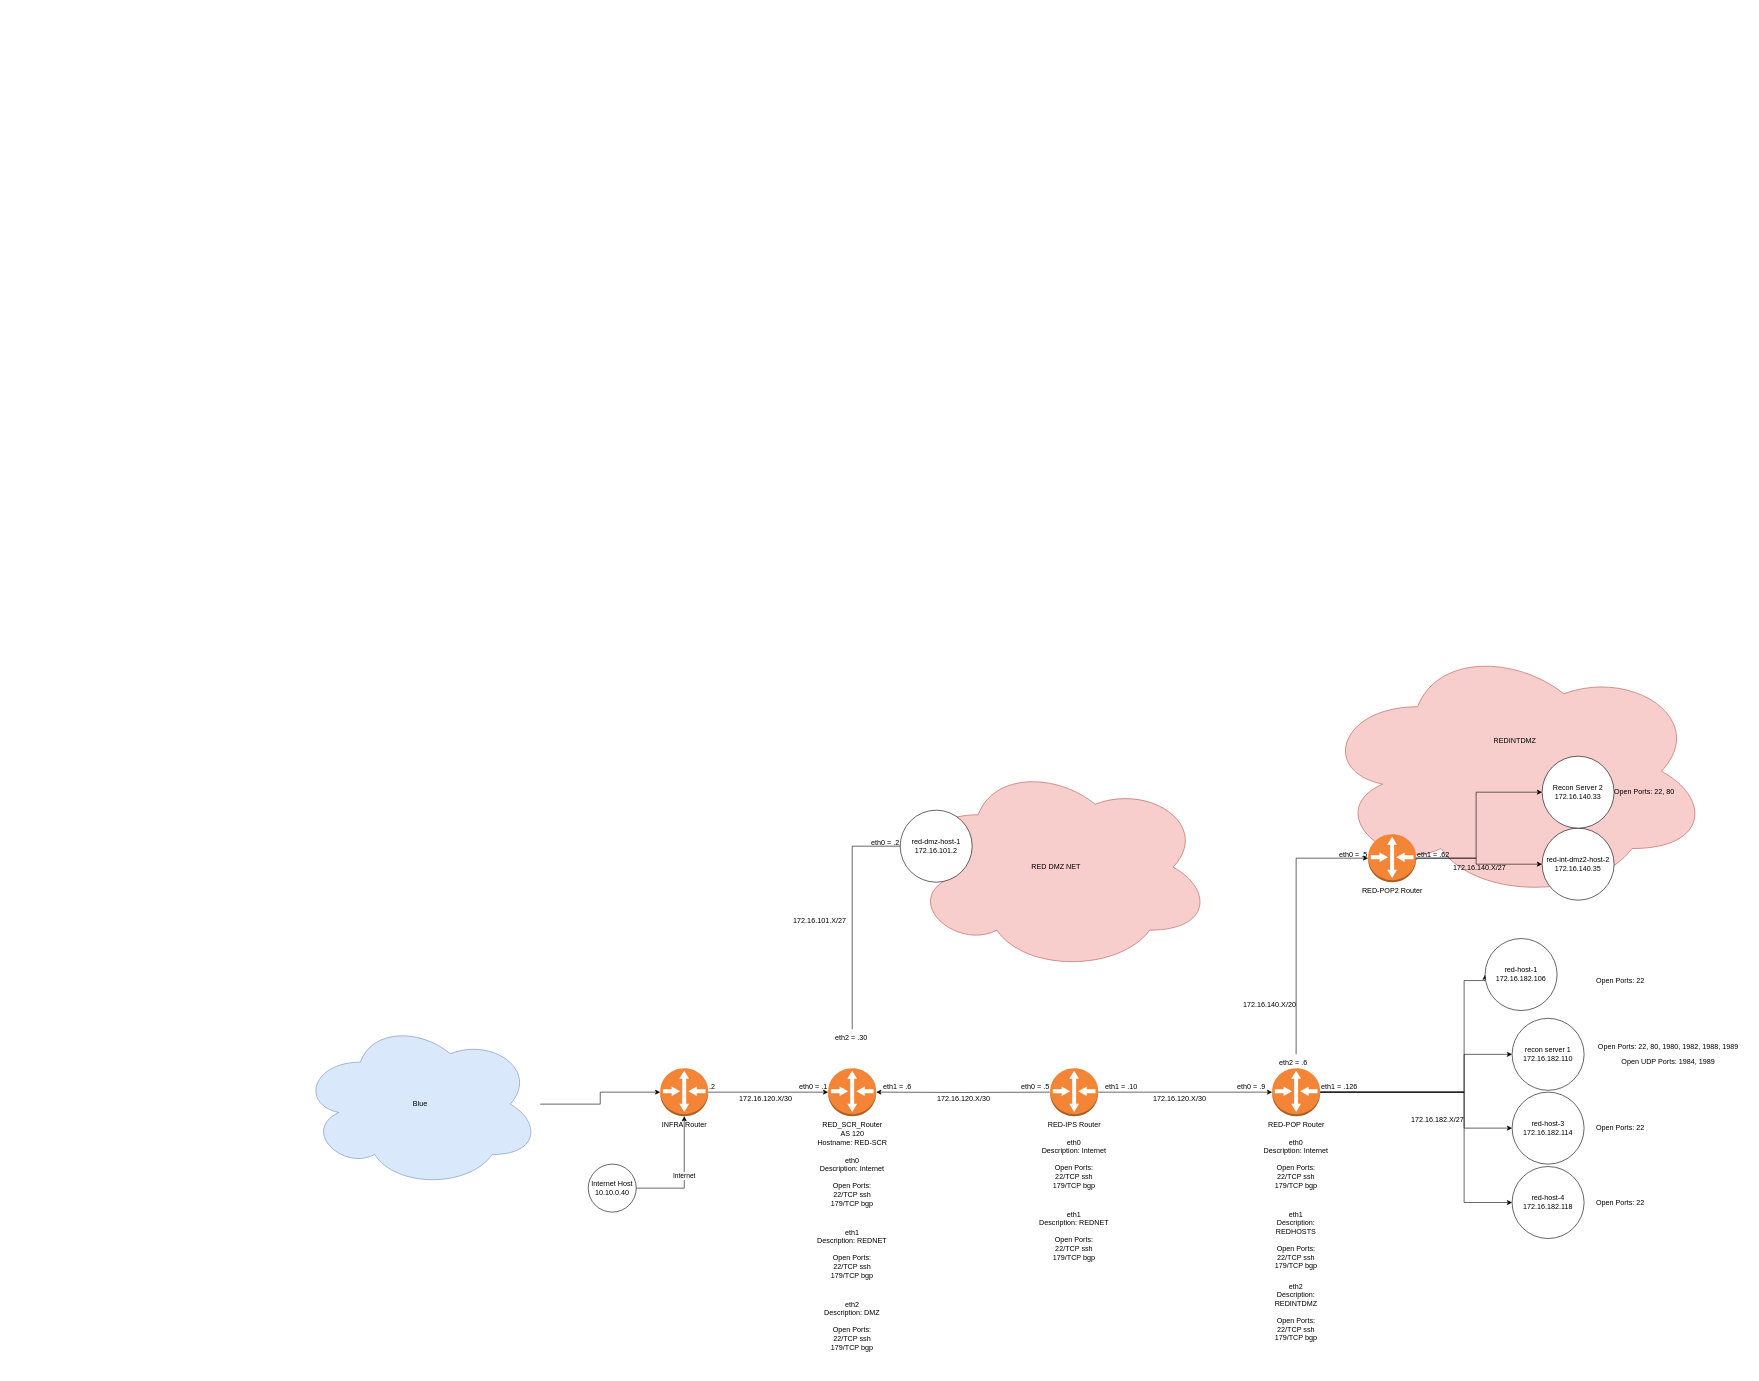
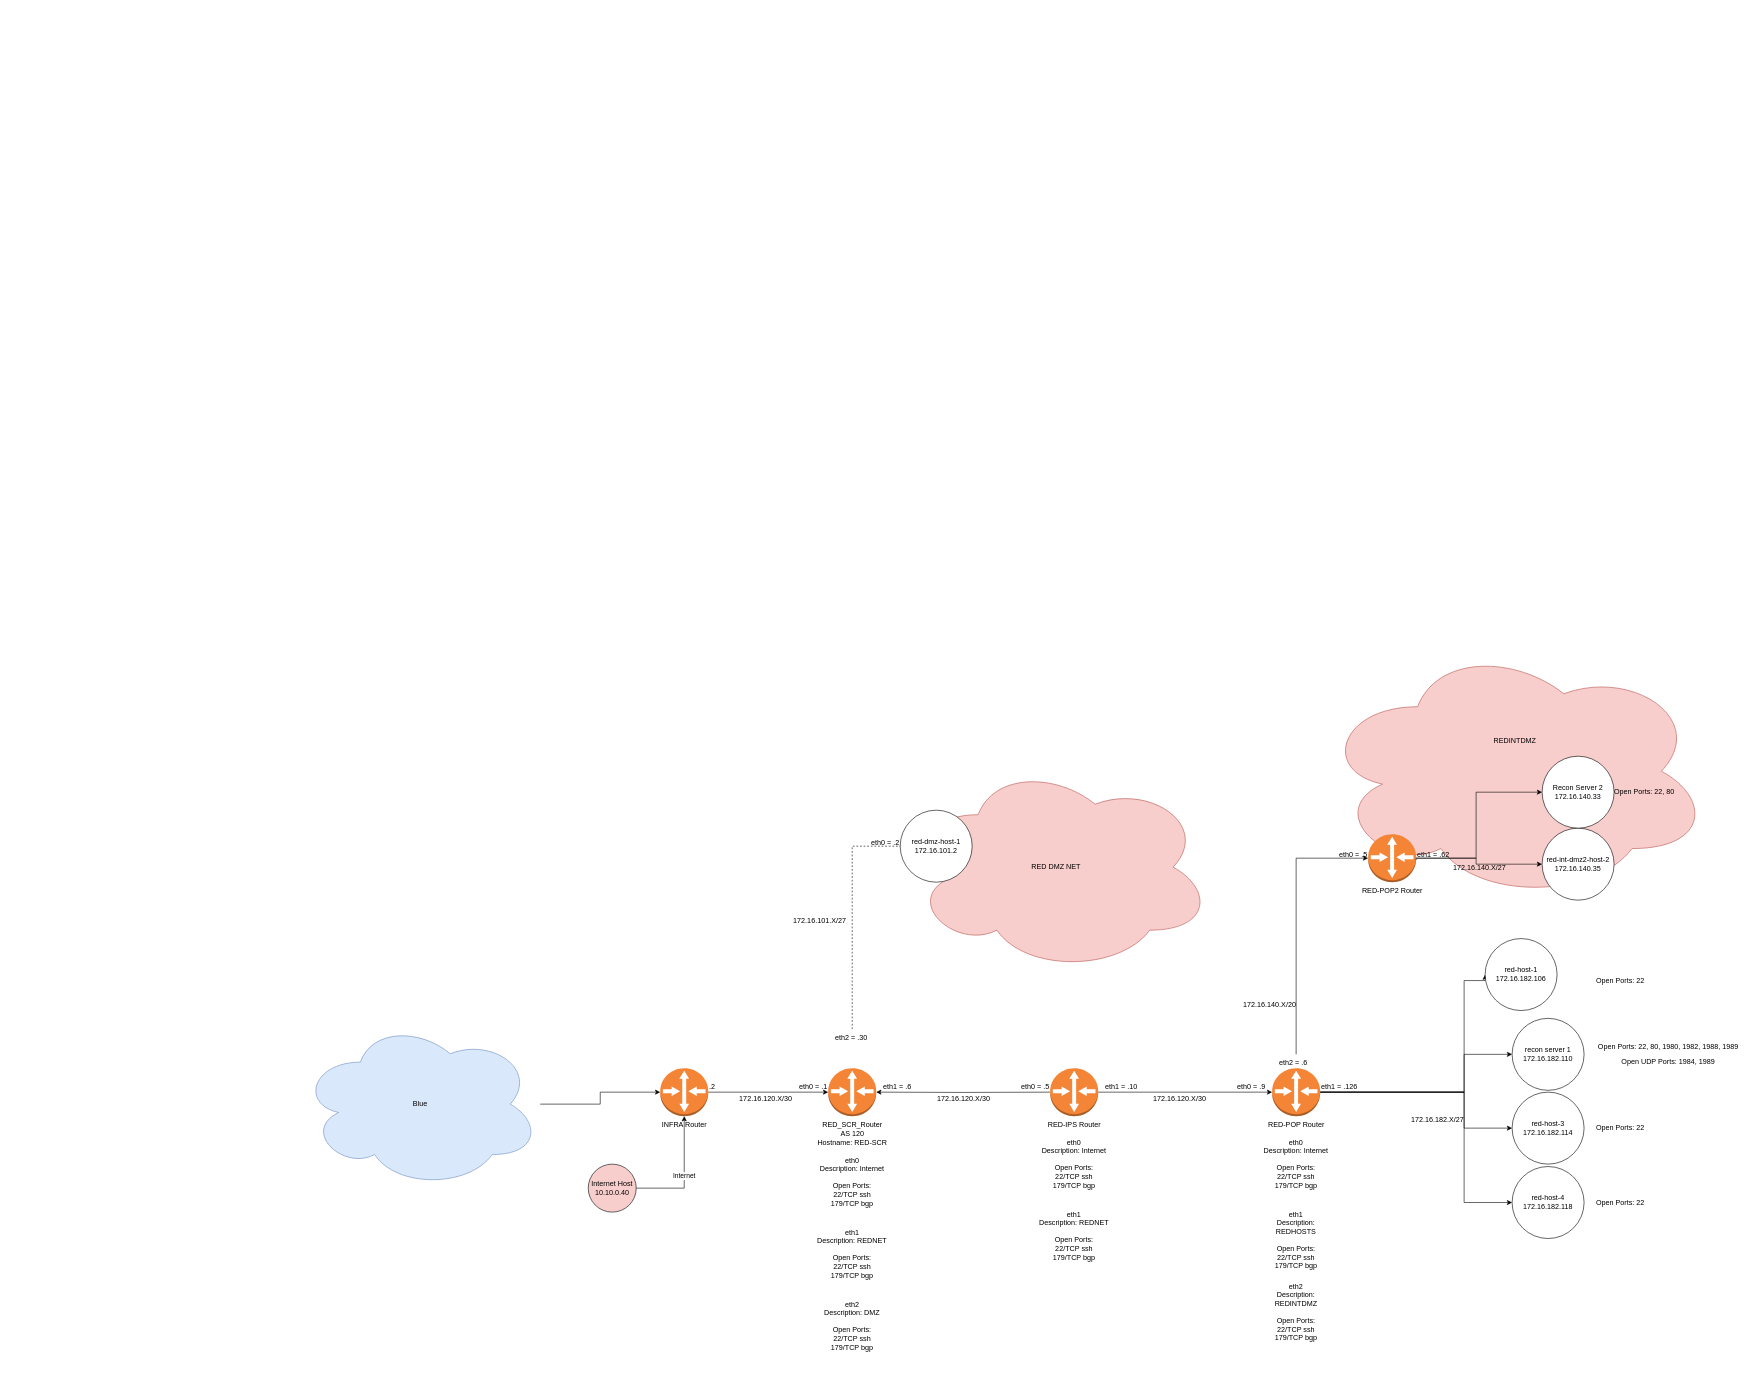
(852, 913) -> (852, 913)
(612, 1188) -> (612, 1188)
